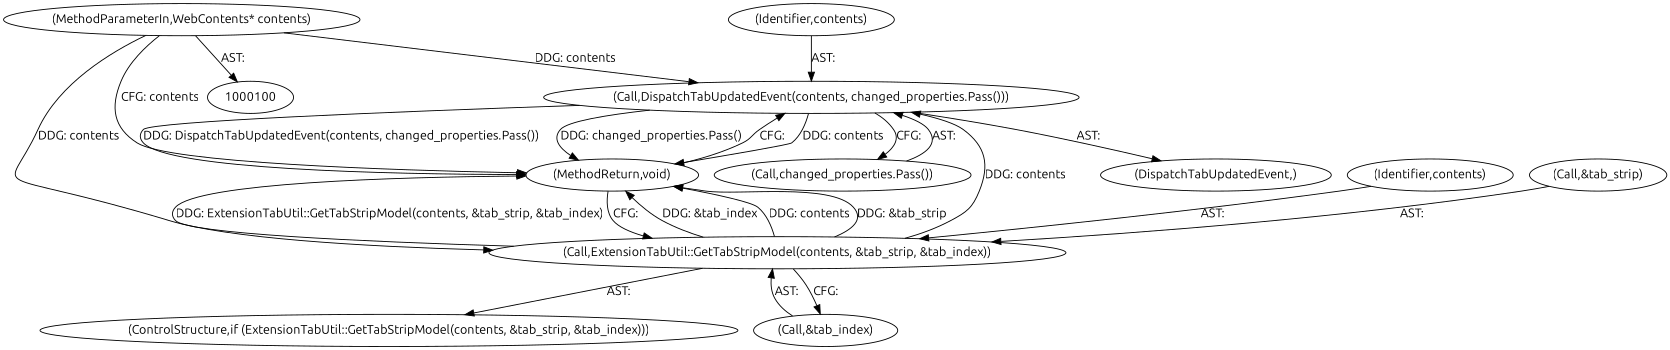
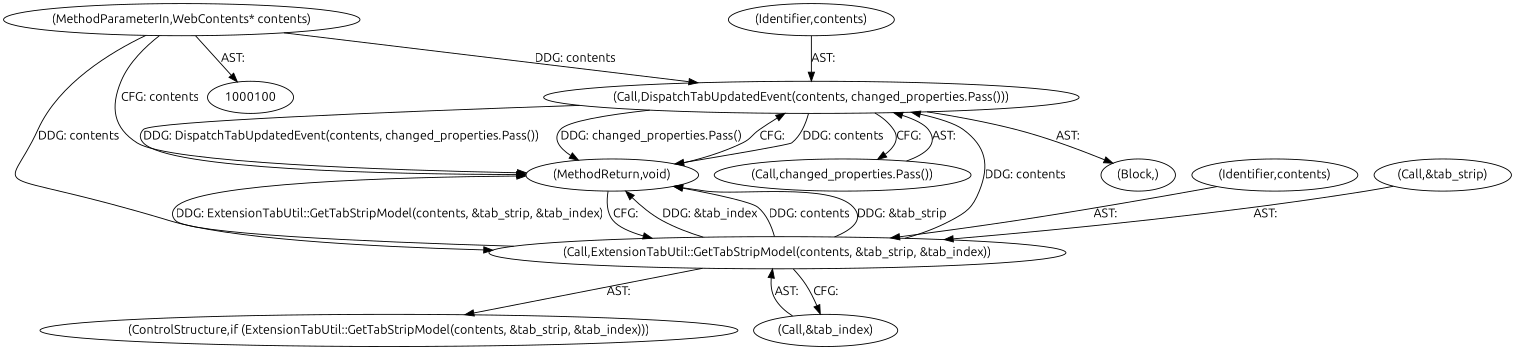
(1216, 175) -> (1138, 175)
